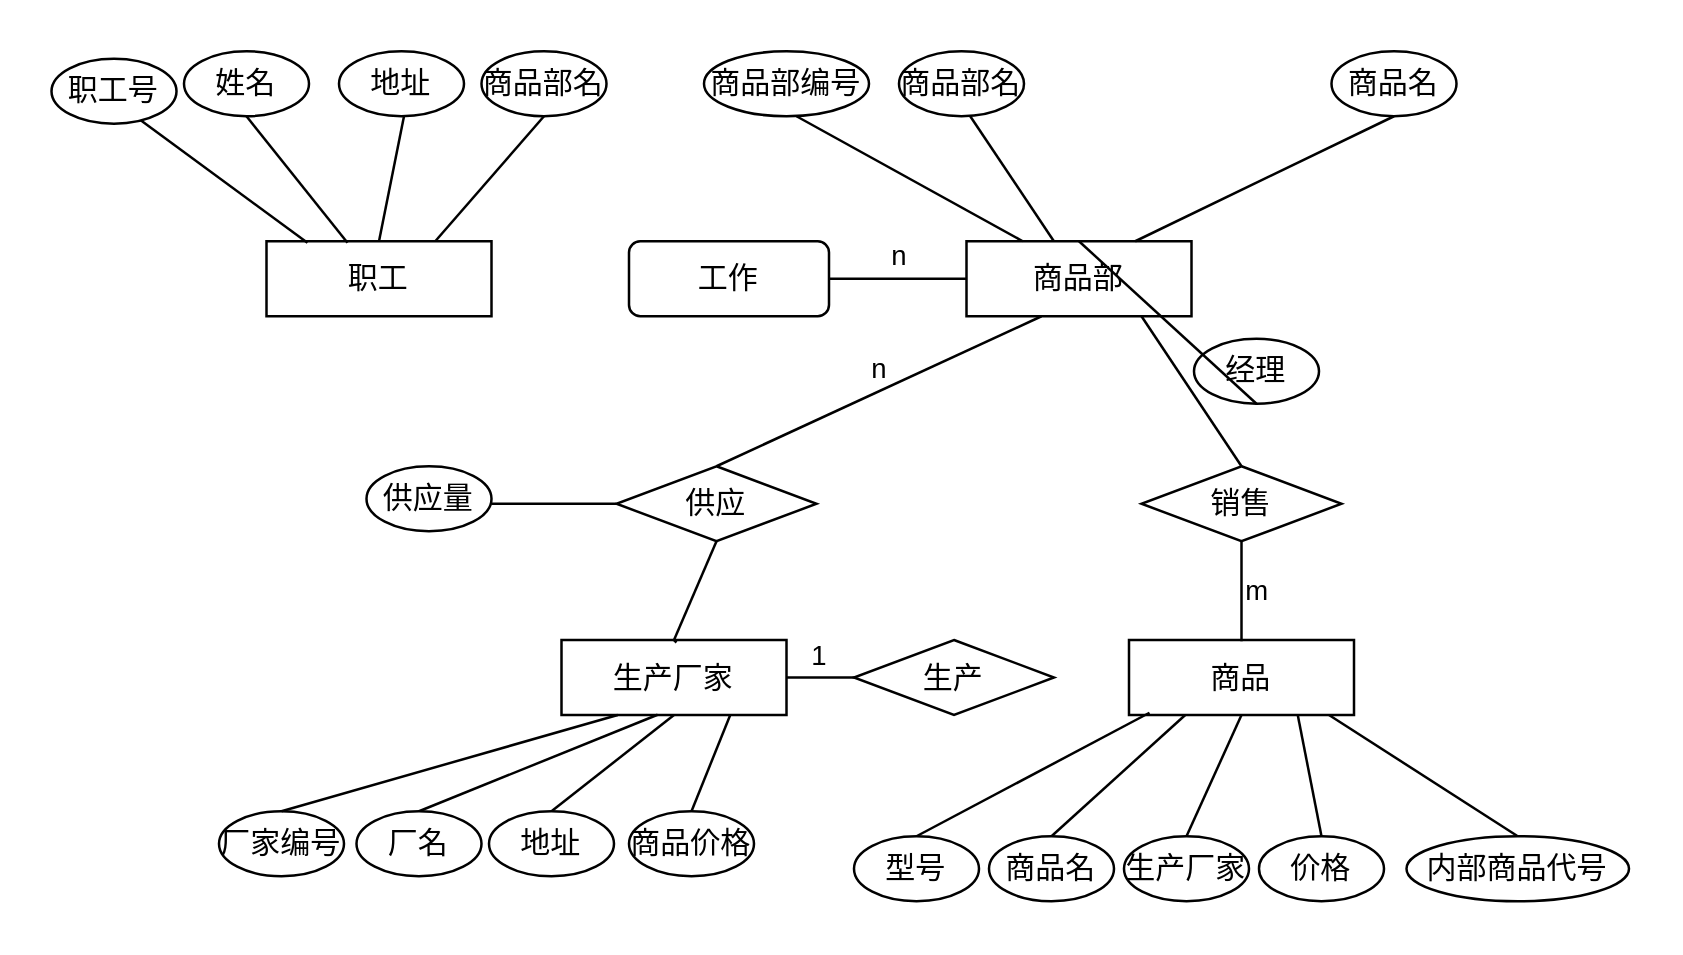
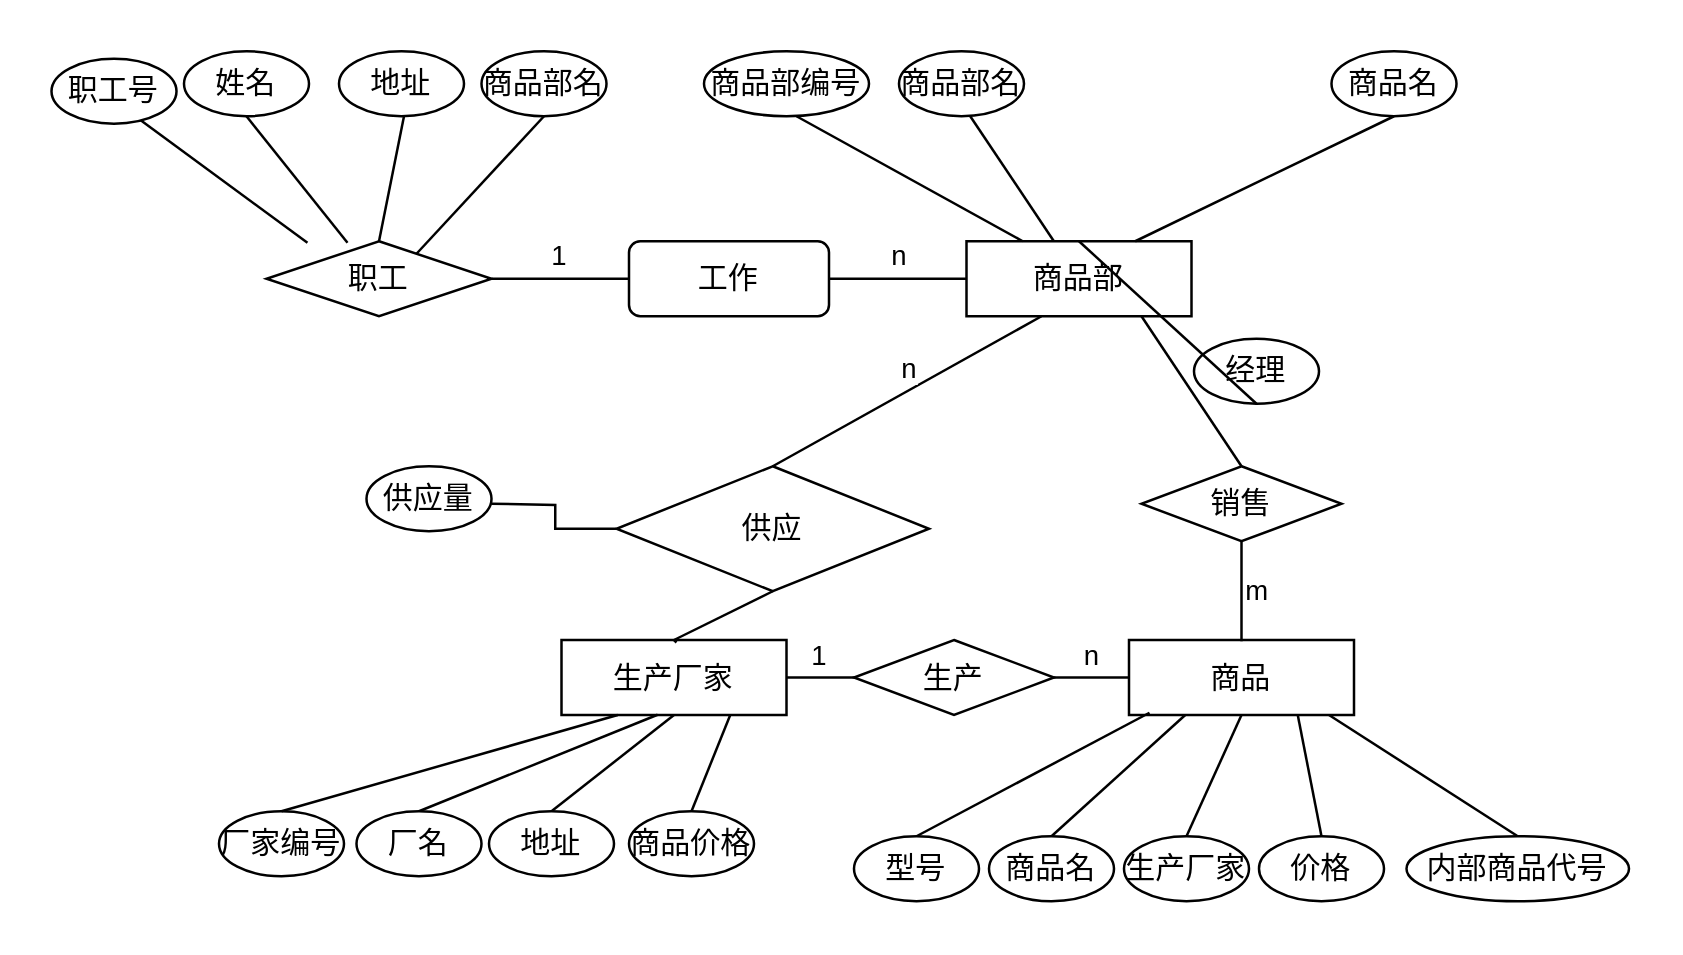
(379, 279) -> (379, 279)
none -> (561, 279)
(716, 504) -> (773, 529)
none -> (1091, 678)
